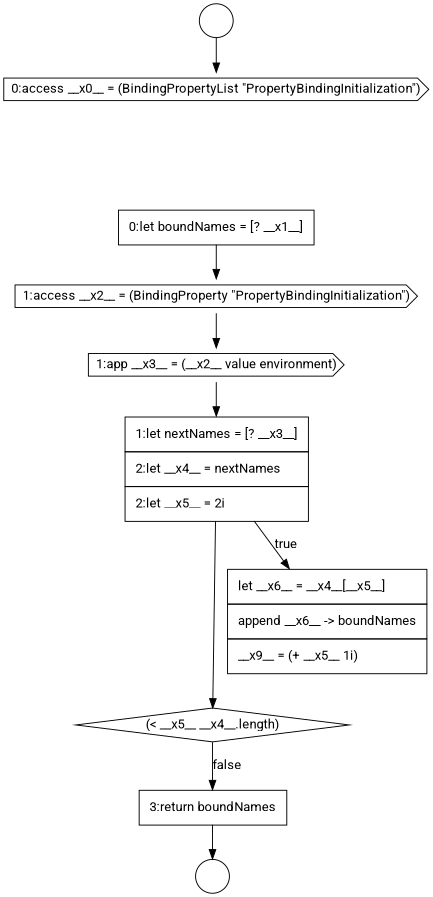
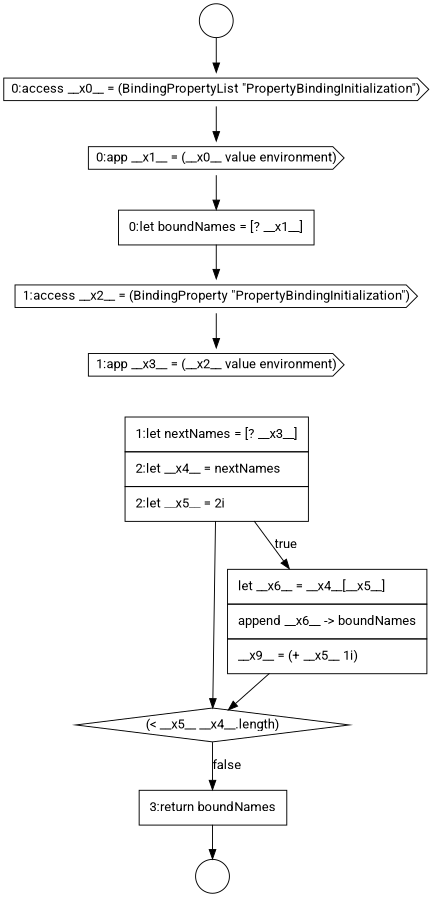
none -> (216, 158)
(216, 394) -> none
none -> (252, 688)
